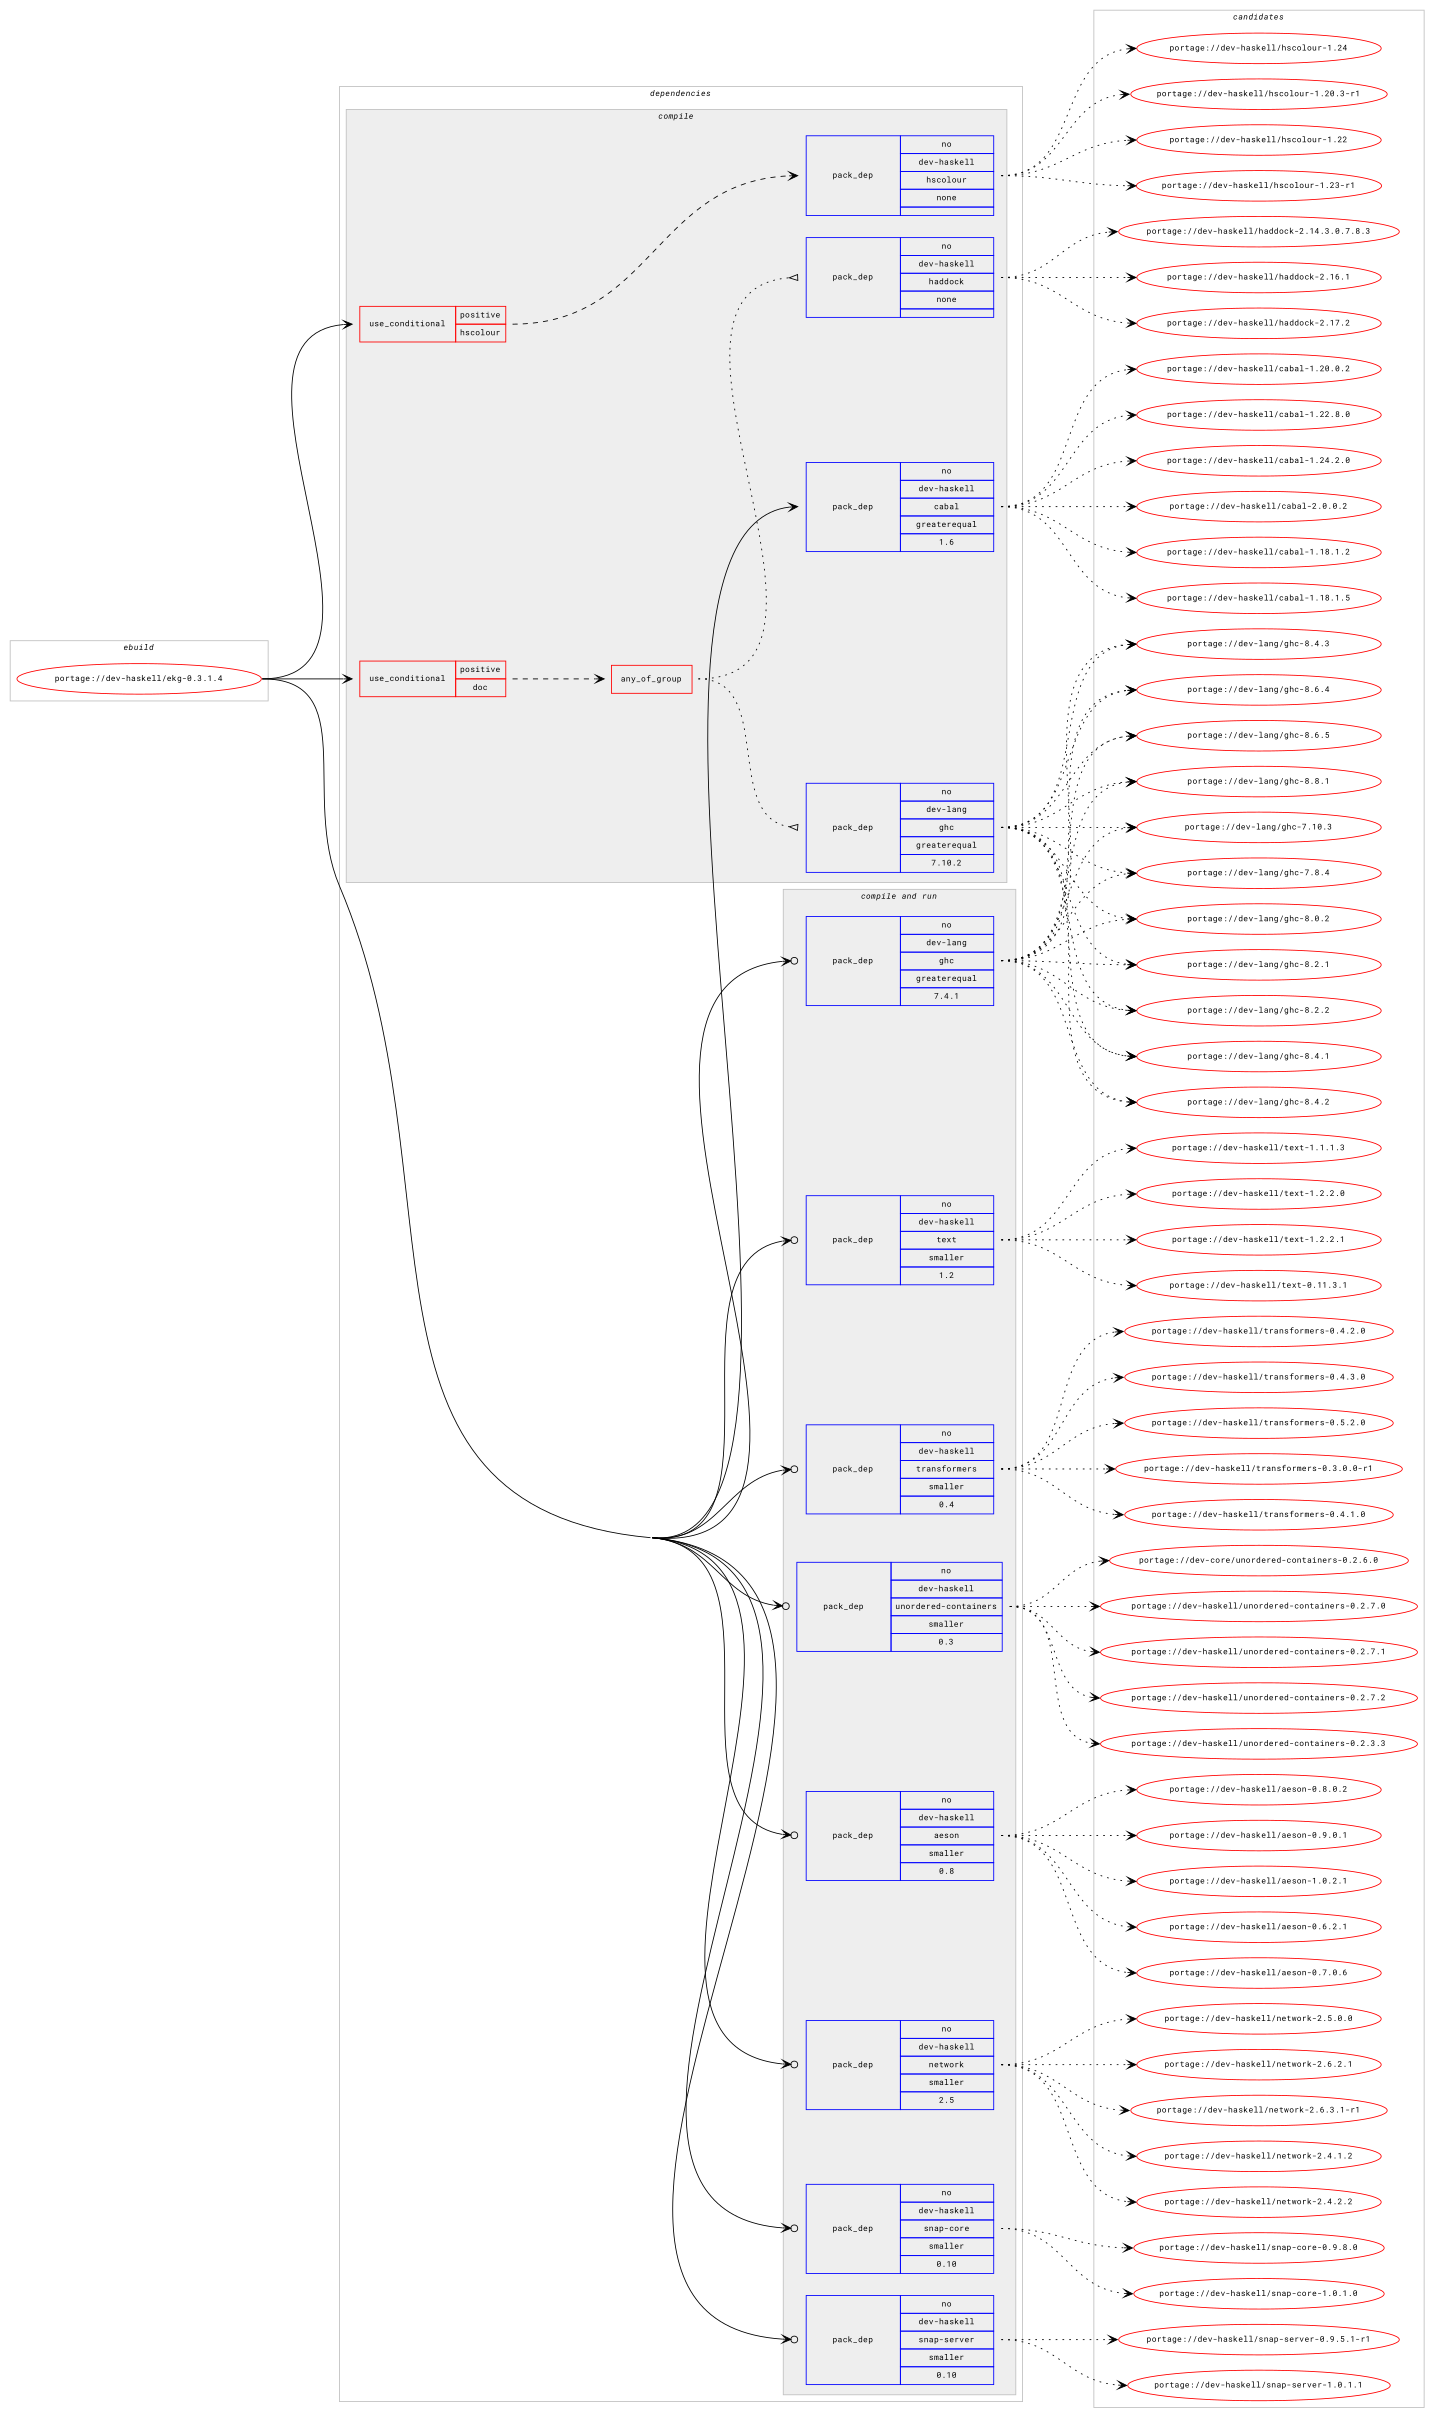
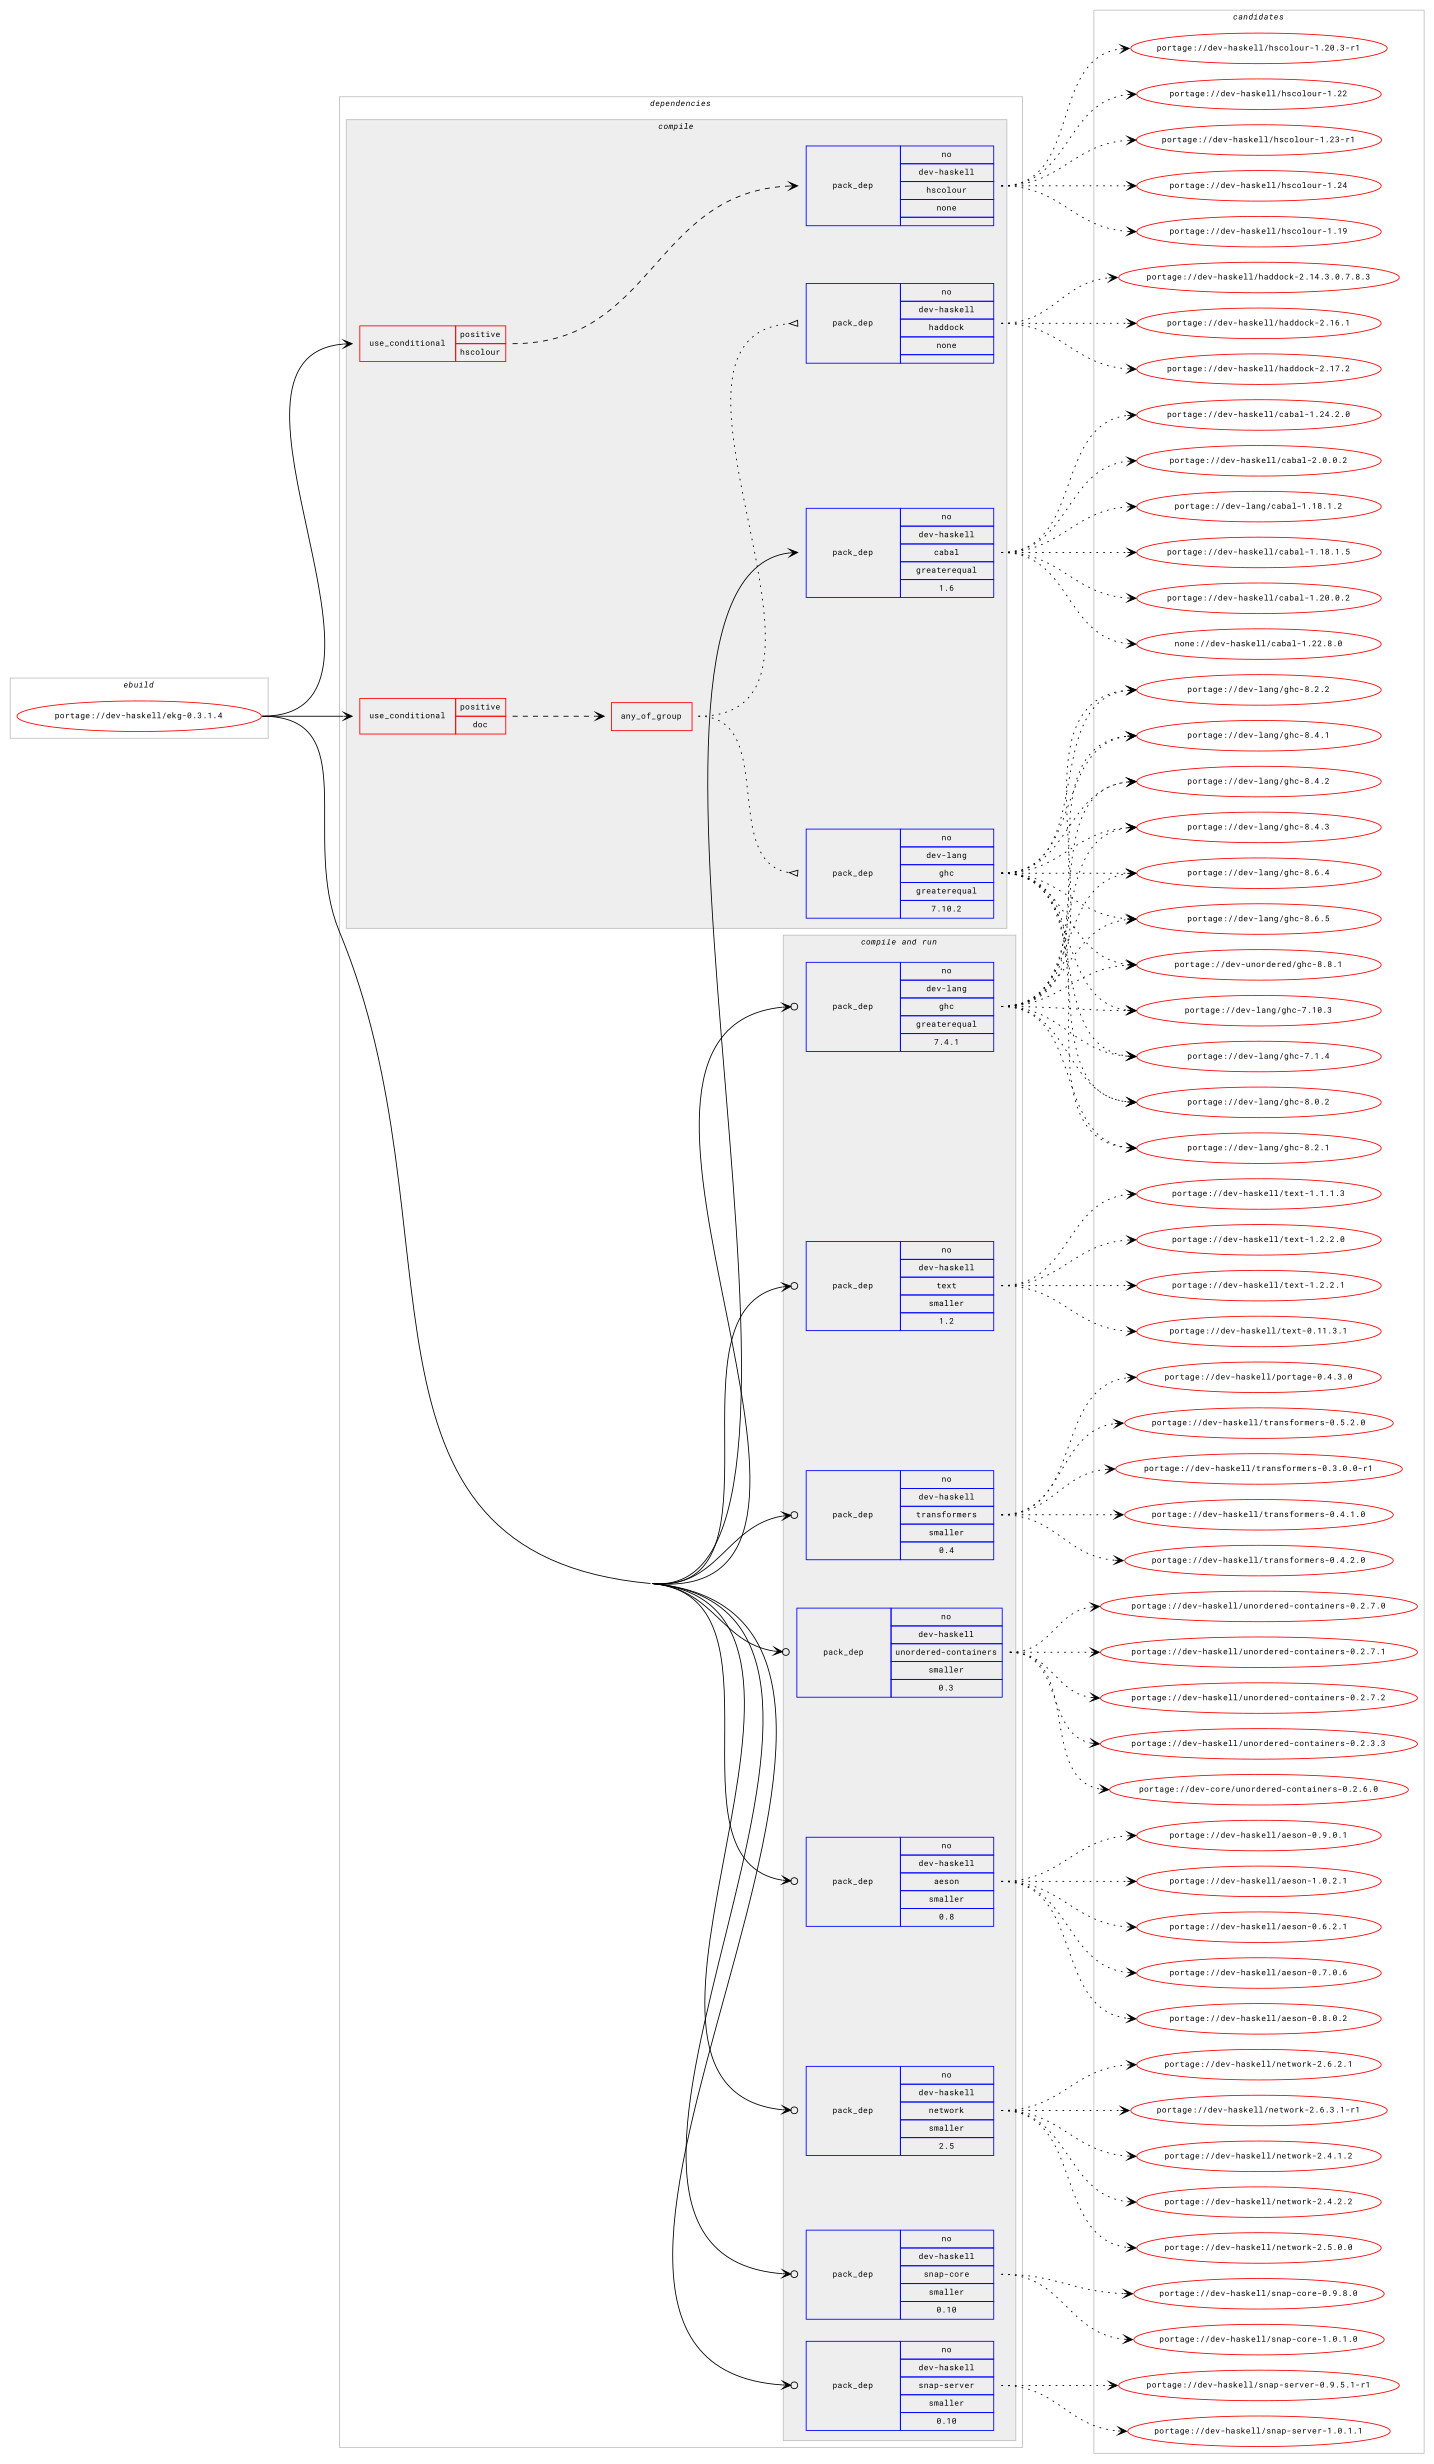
none -> (1259, 232)
(1259, 415) -> (1259, 644)
(1259, 552) -> (1259, 507)
(1259, 782) -> (1259, 965)
(1259, 873) -> (1259, 1057)
(1259, 1377) -> (1259, 1377)
